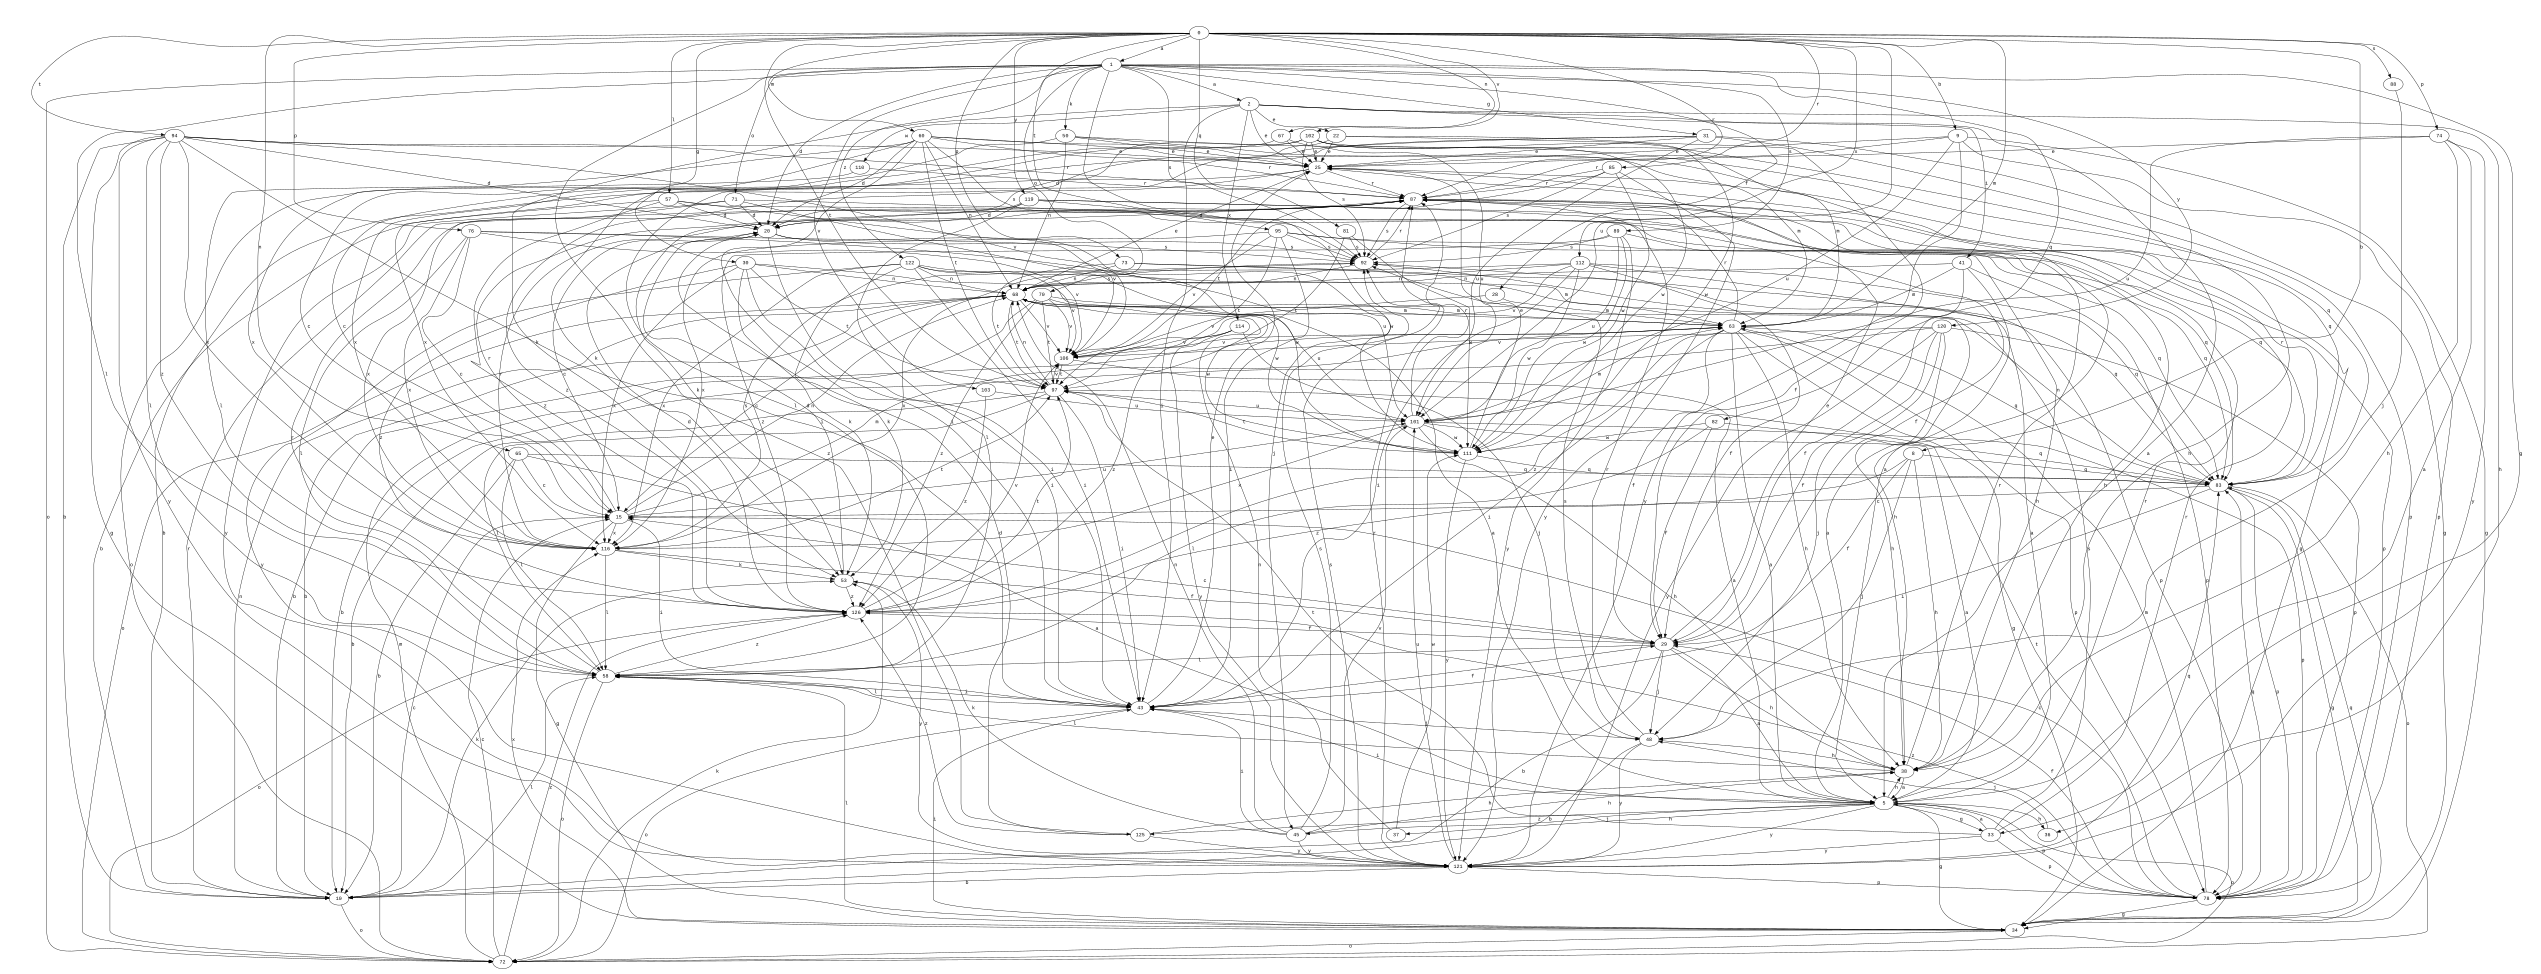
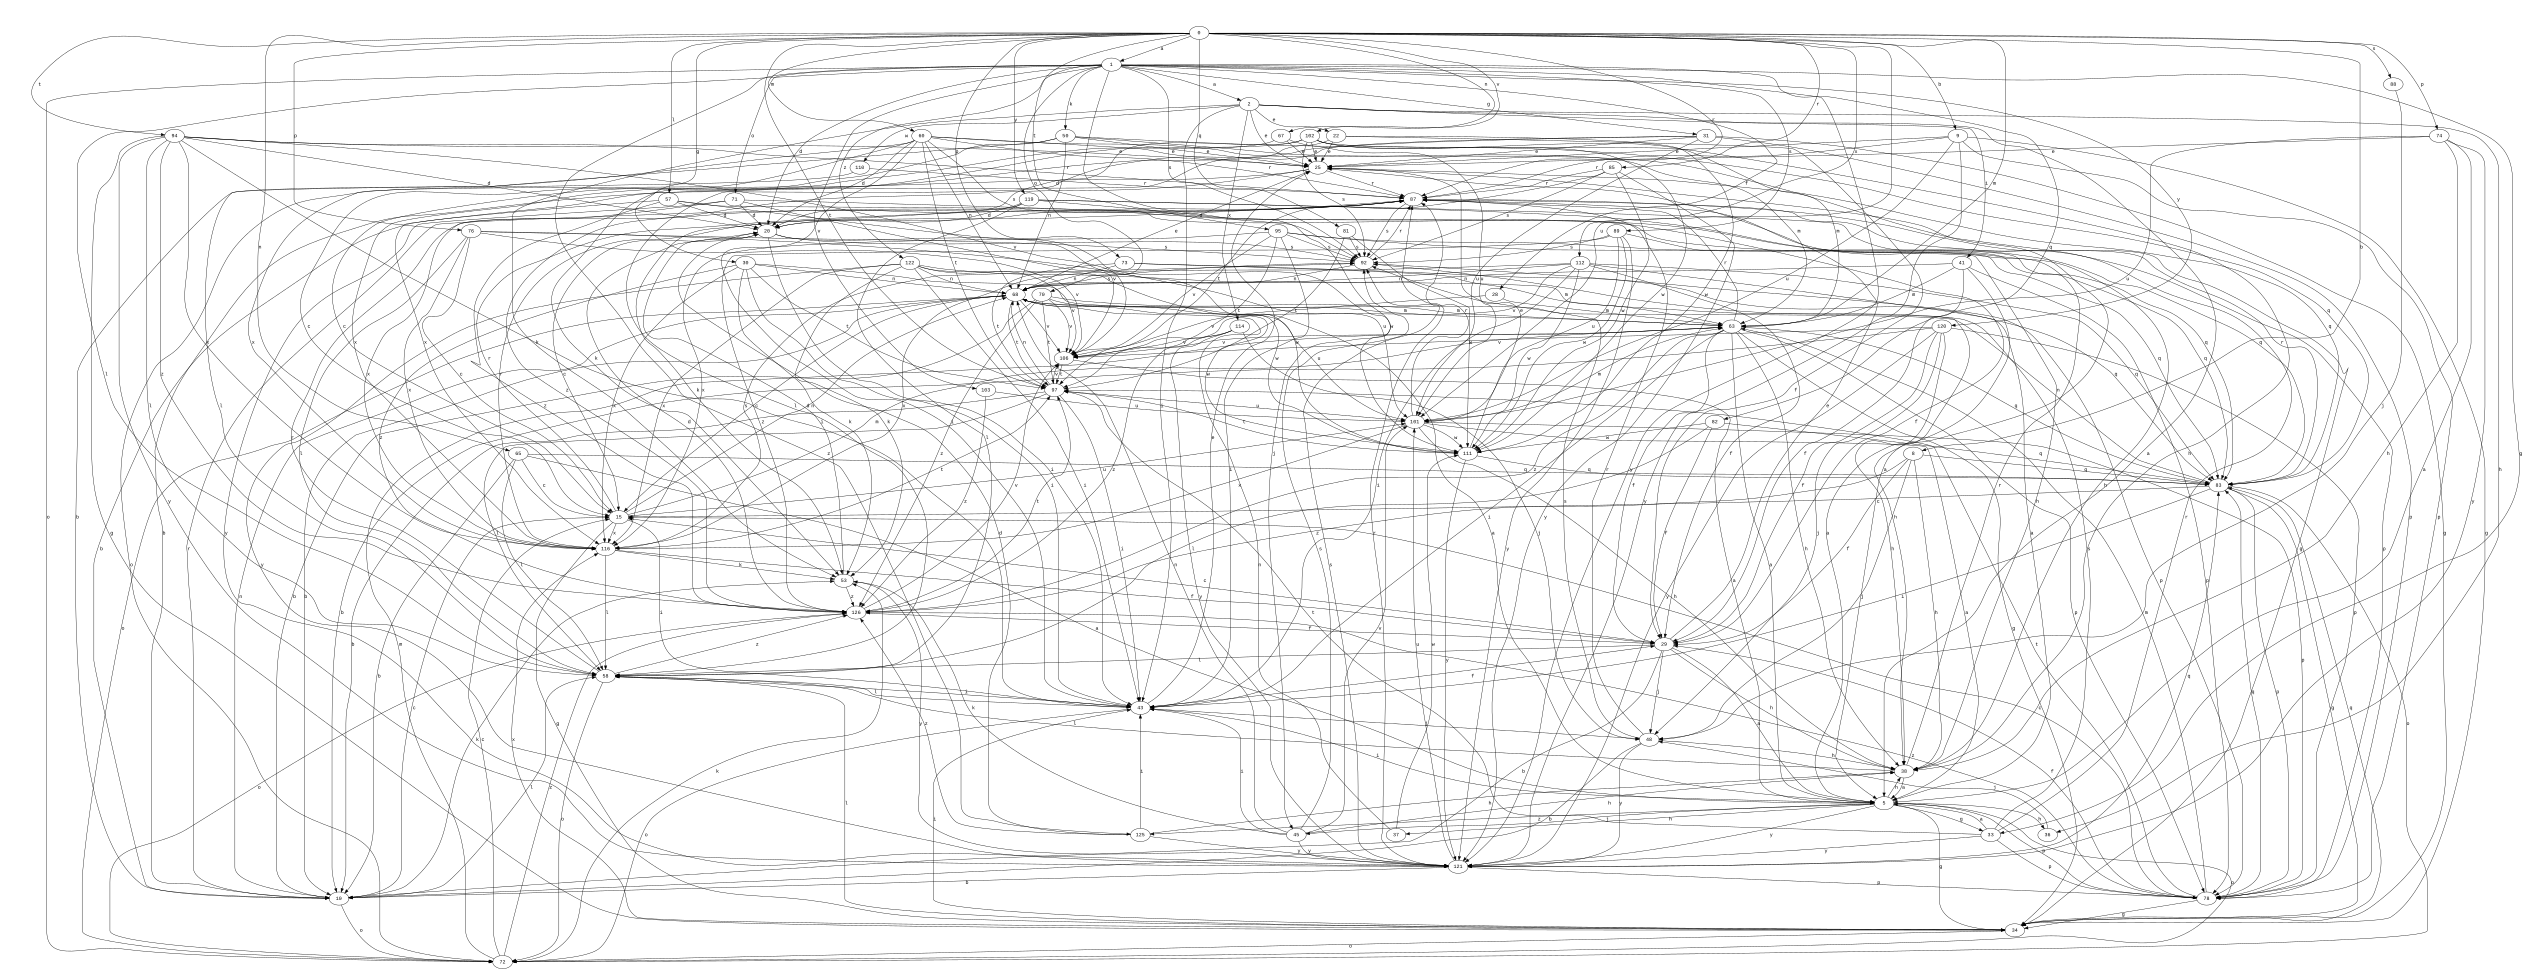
none -> (1853, 174)
(2147, 294) -> none
(63, 591) -> (218, 203)
none -> (1140, 773)
